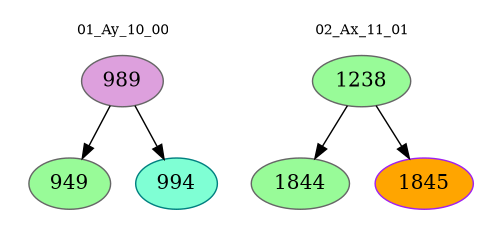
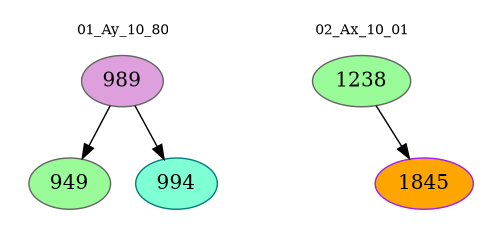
(123, 31) -> (123, 31)
(362, 31) -> (362, 31)
(300, 184) -> none
